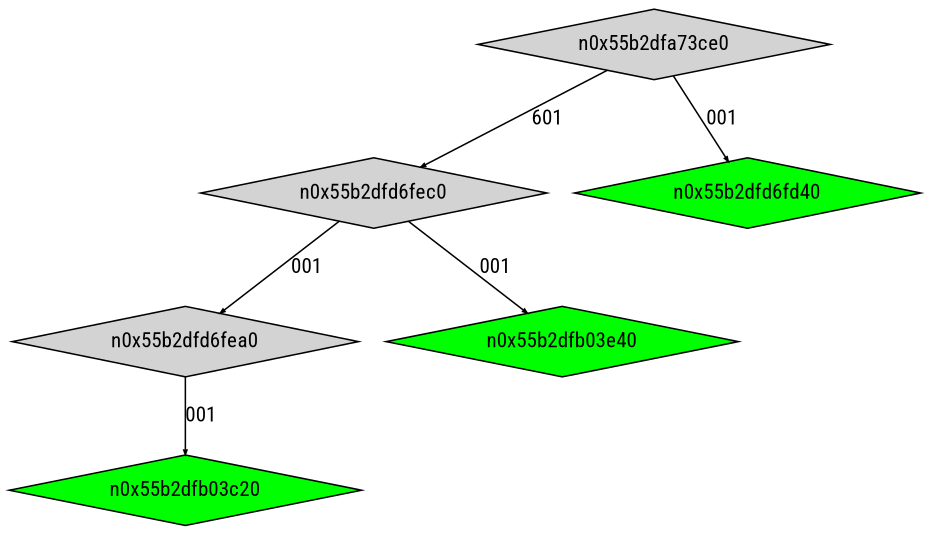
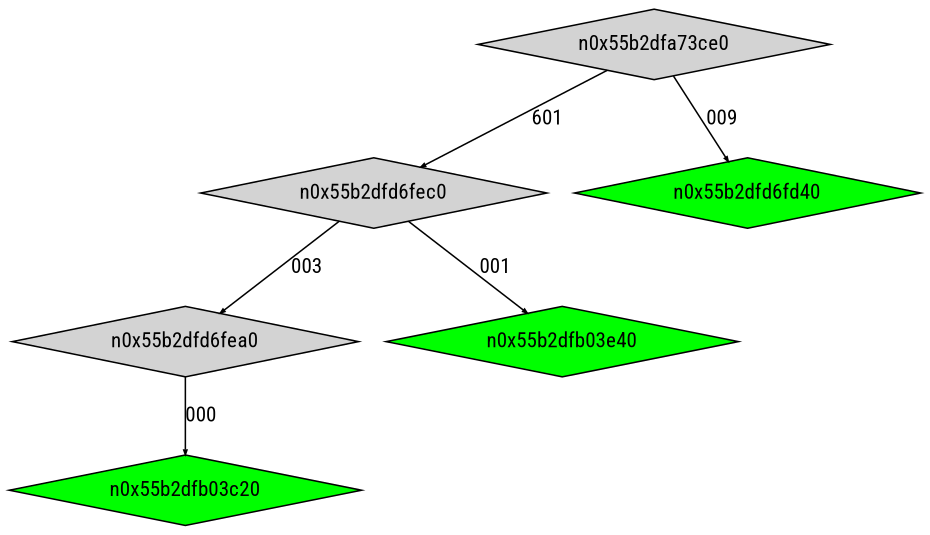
(722, 119) -> (722, 119)
(307, 267) -> (307, 267)
(201, 416) -> (201, 416)
